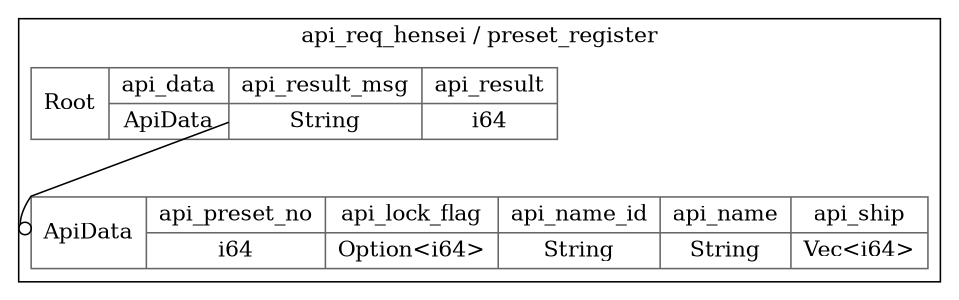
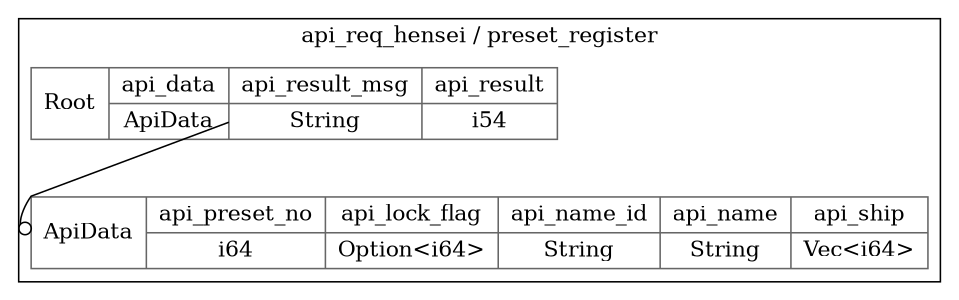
(490, 121) -> (490, 121)
